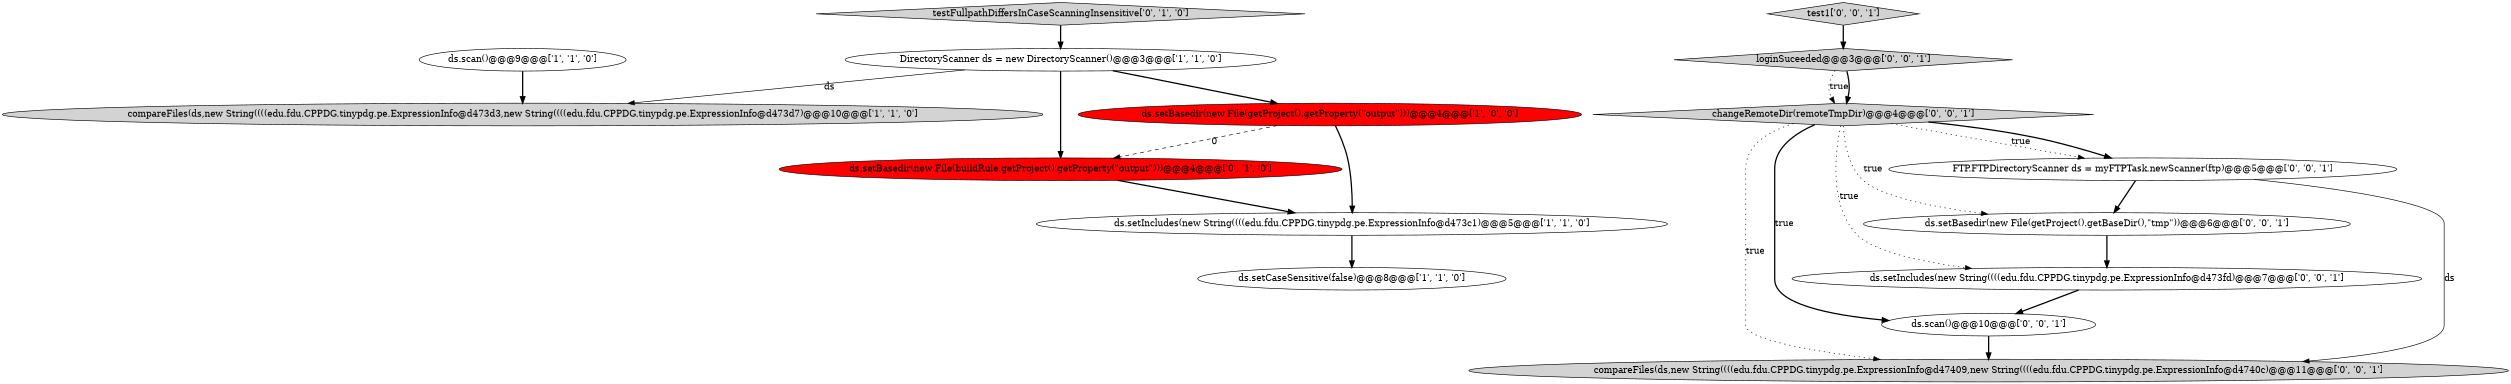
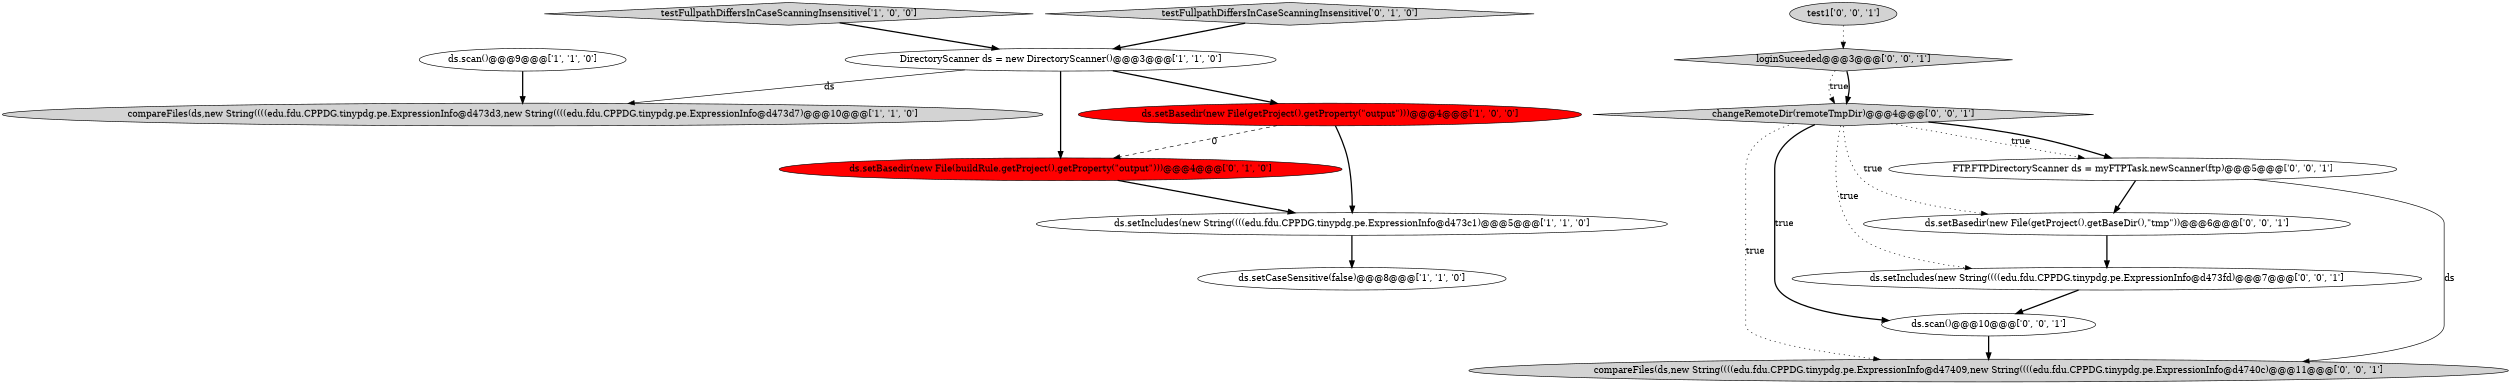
none -> (789, 14)
(1843, 14) -> (1843, 14)
(1843, 34) -> (1843, 34)
